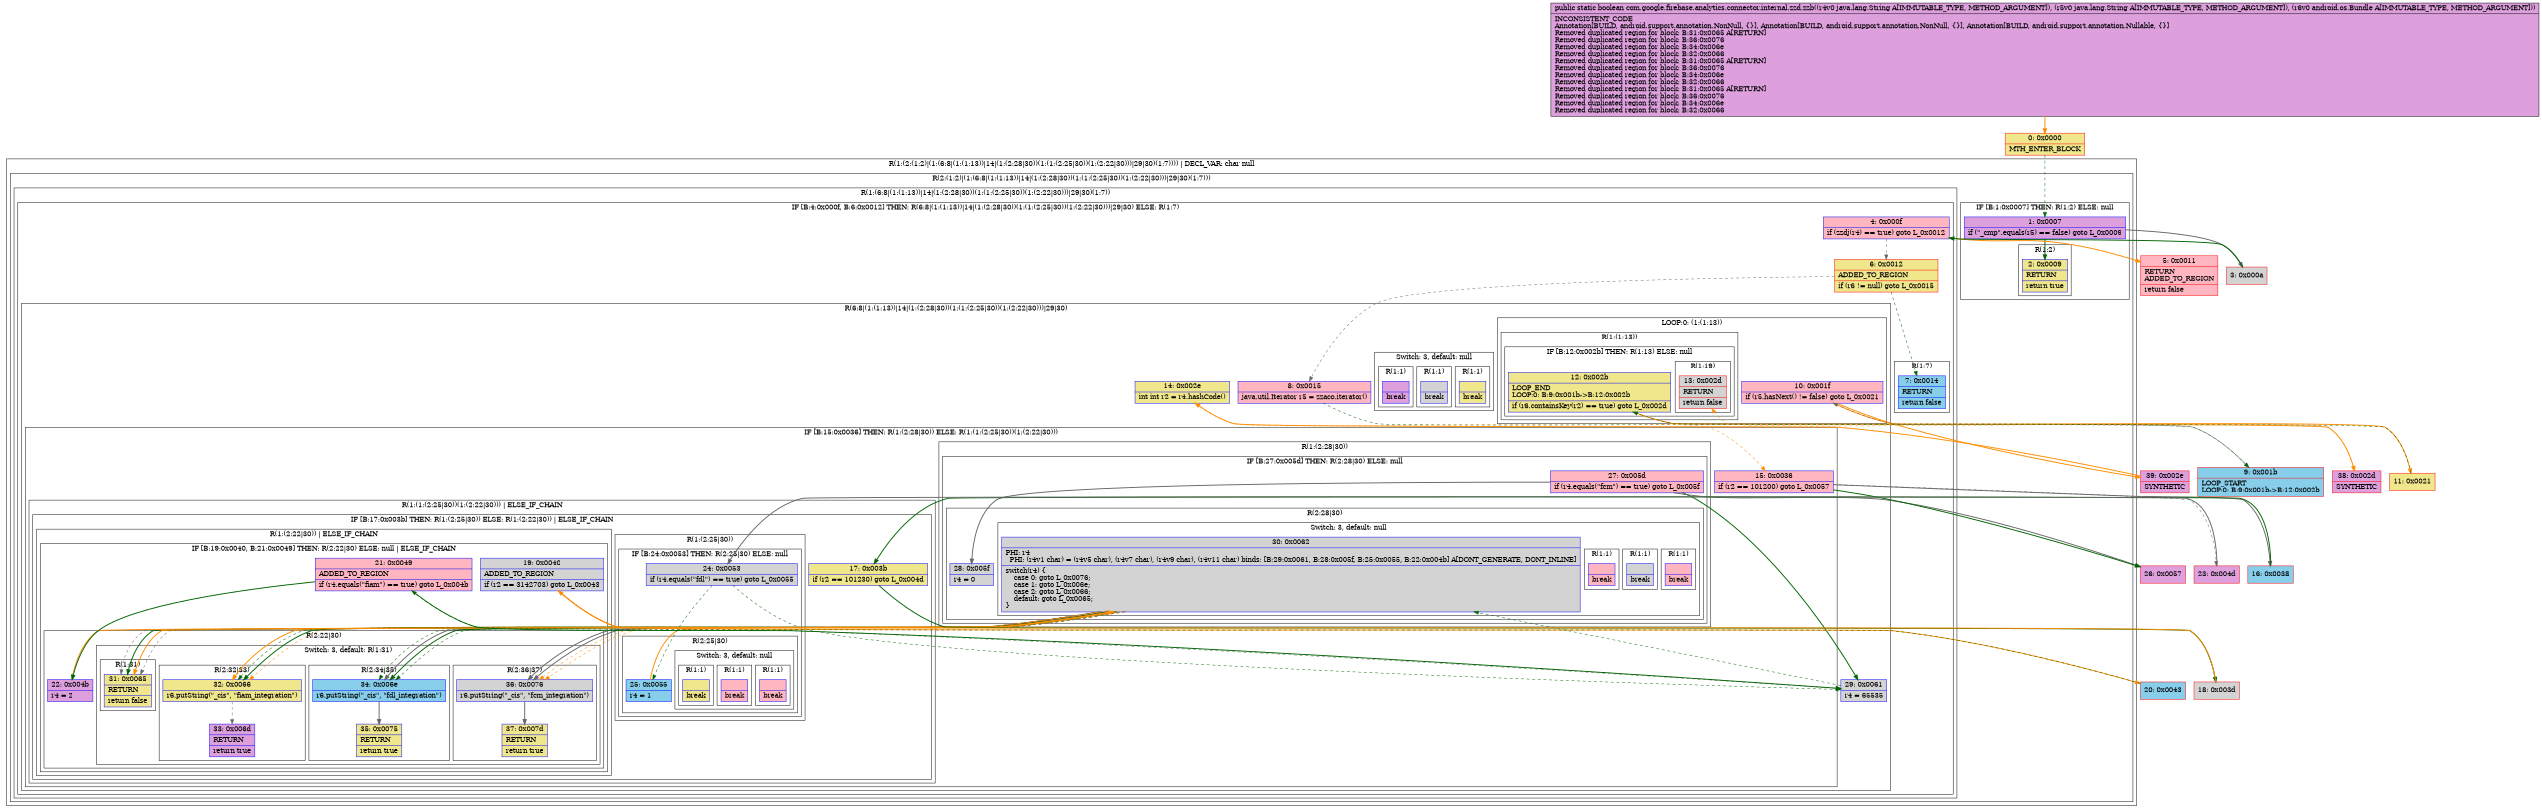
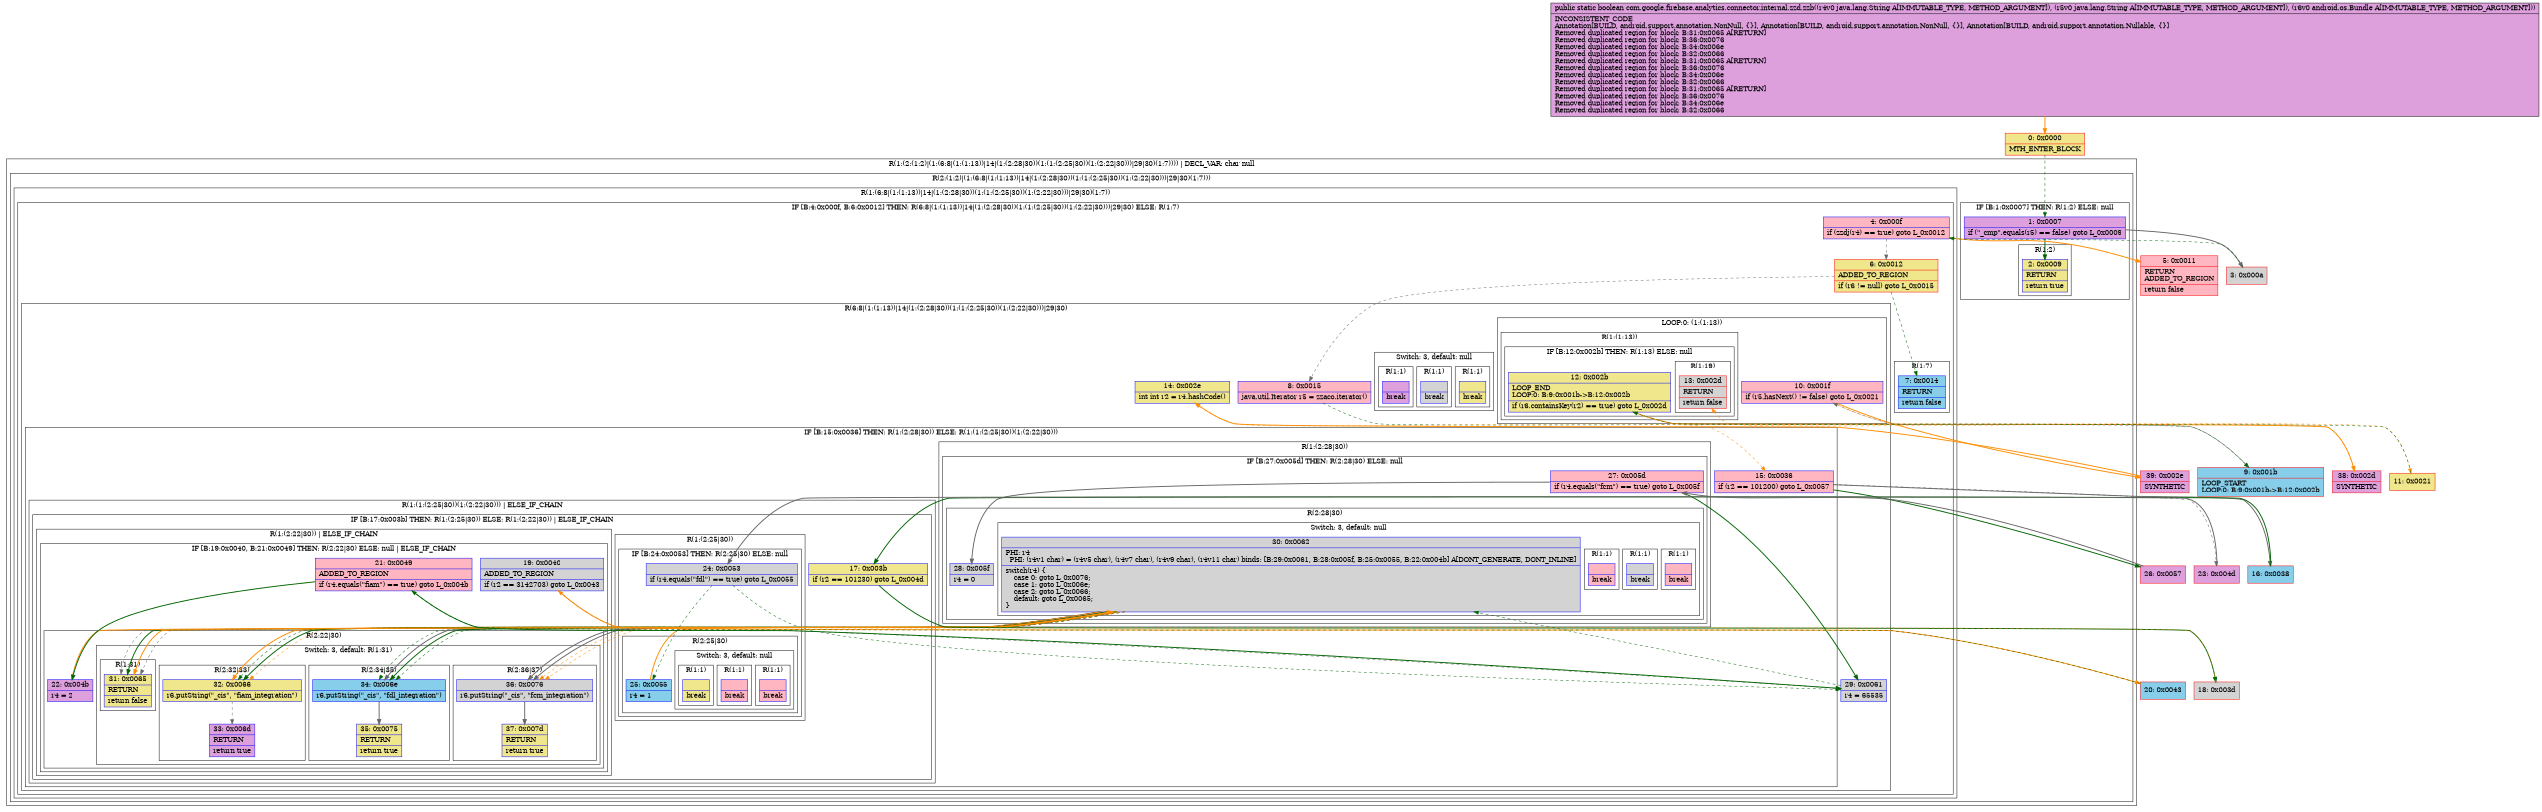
(2104, 240) -> (2104, 240)
(2132, 424) -> (2132, 424)
(1908, 504) -> (1942, 508)
(1401, 628) -> (1401, 628)
